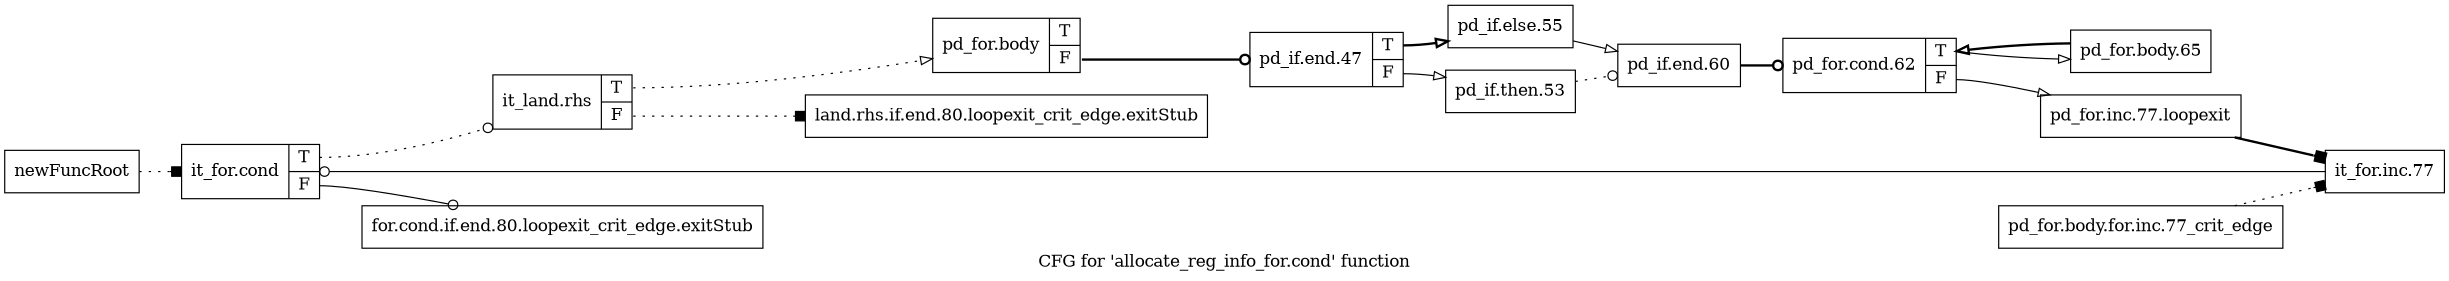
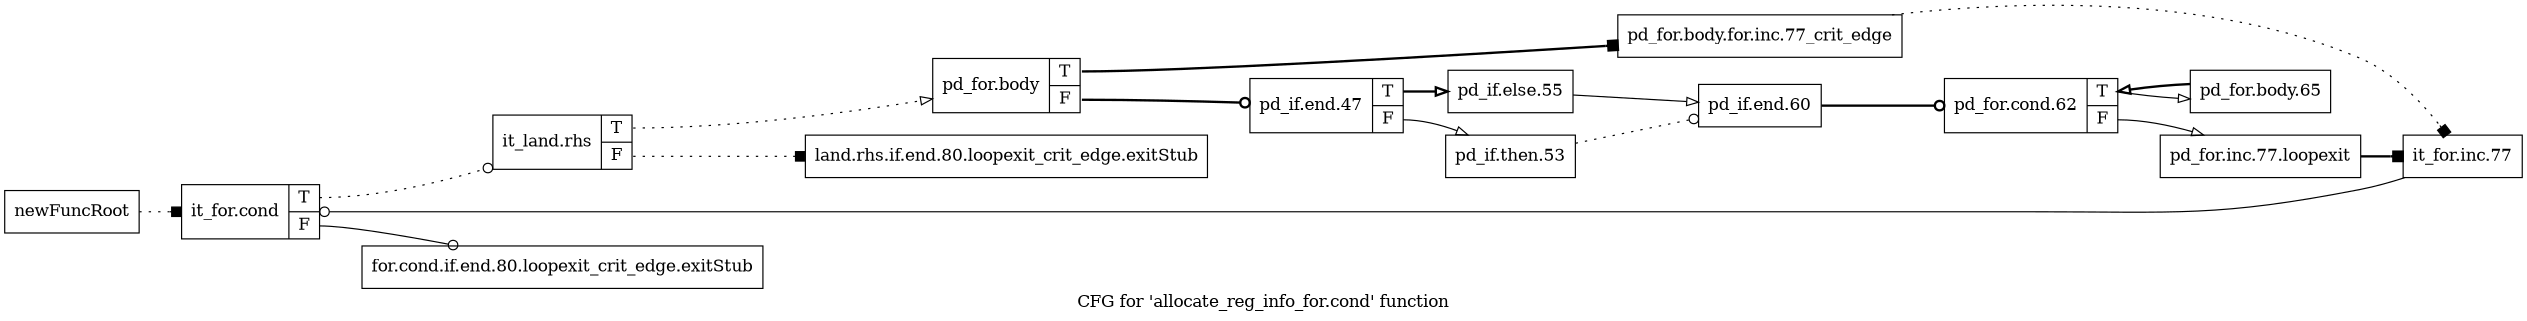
none -> (1344, 61)
